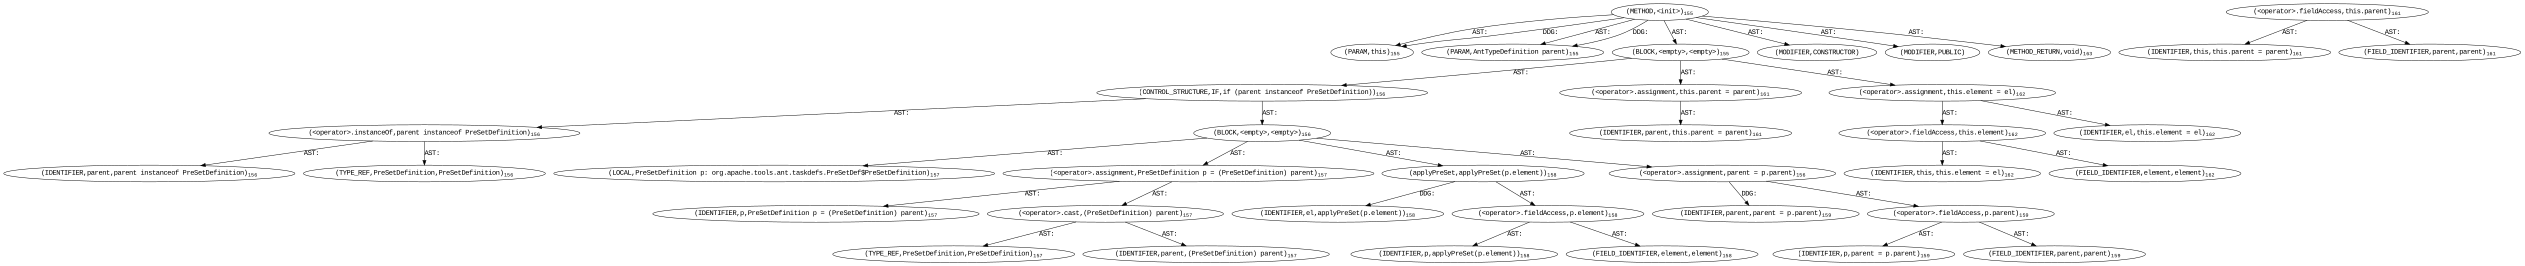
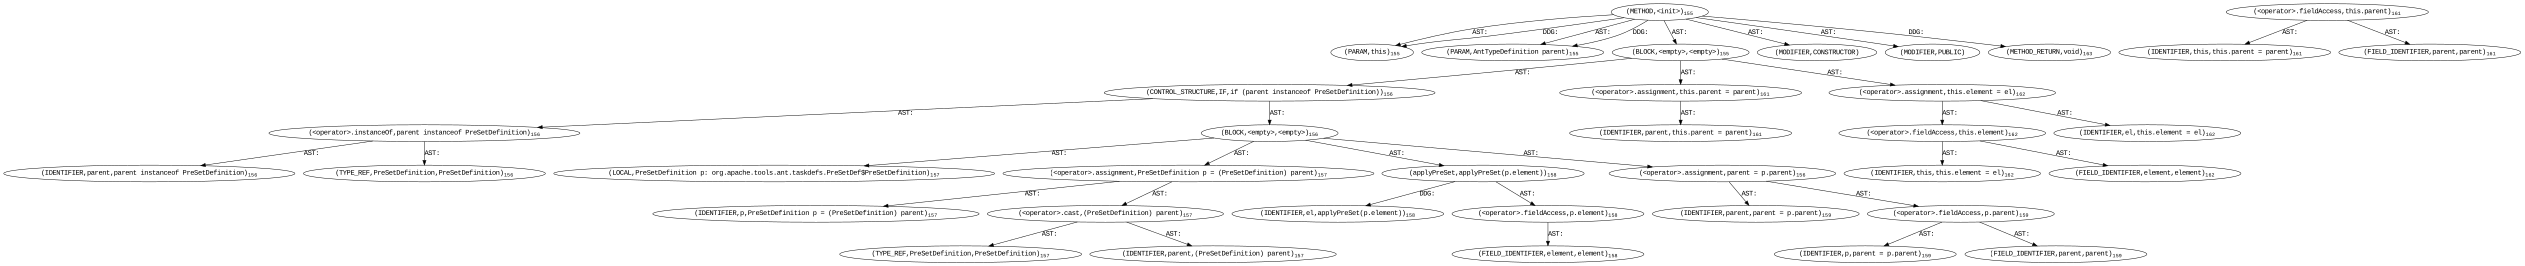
(1918, 32) -> (1918, 32)
(1751, 194) -> (1751, 194)
(1454, 254) -> none
